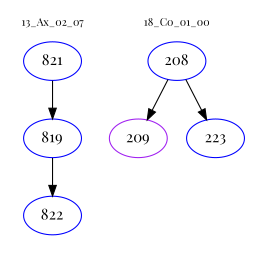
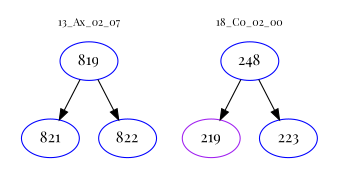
(177, 23) -> (250, 23)
(177, 61) -> (250, 61)
(53, 94) -> (72, 95)
(138, 138) -> (211, 138)
